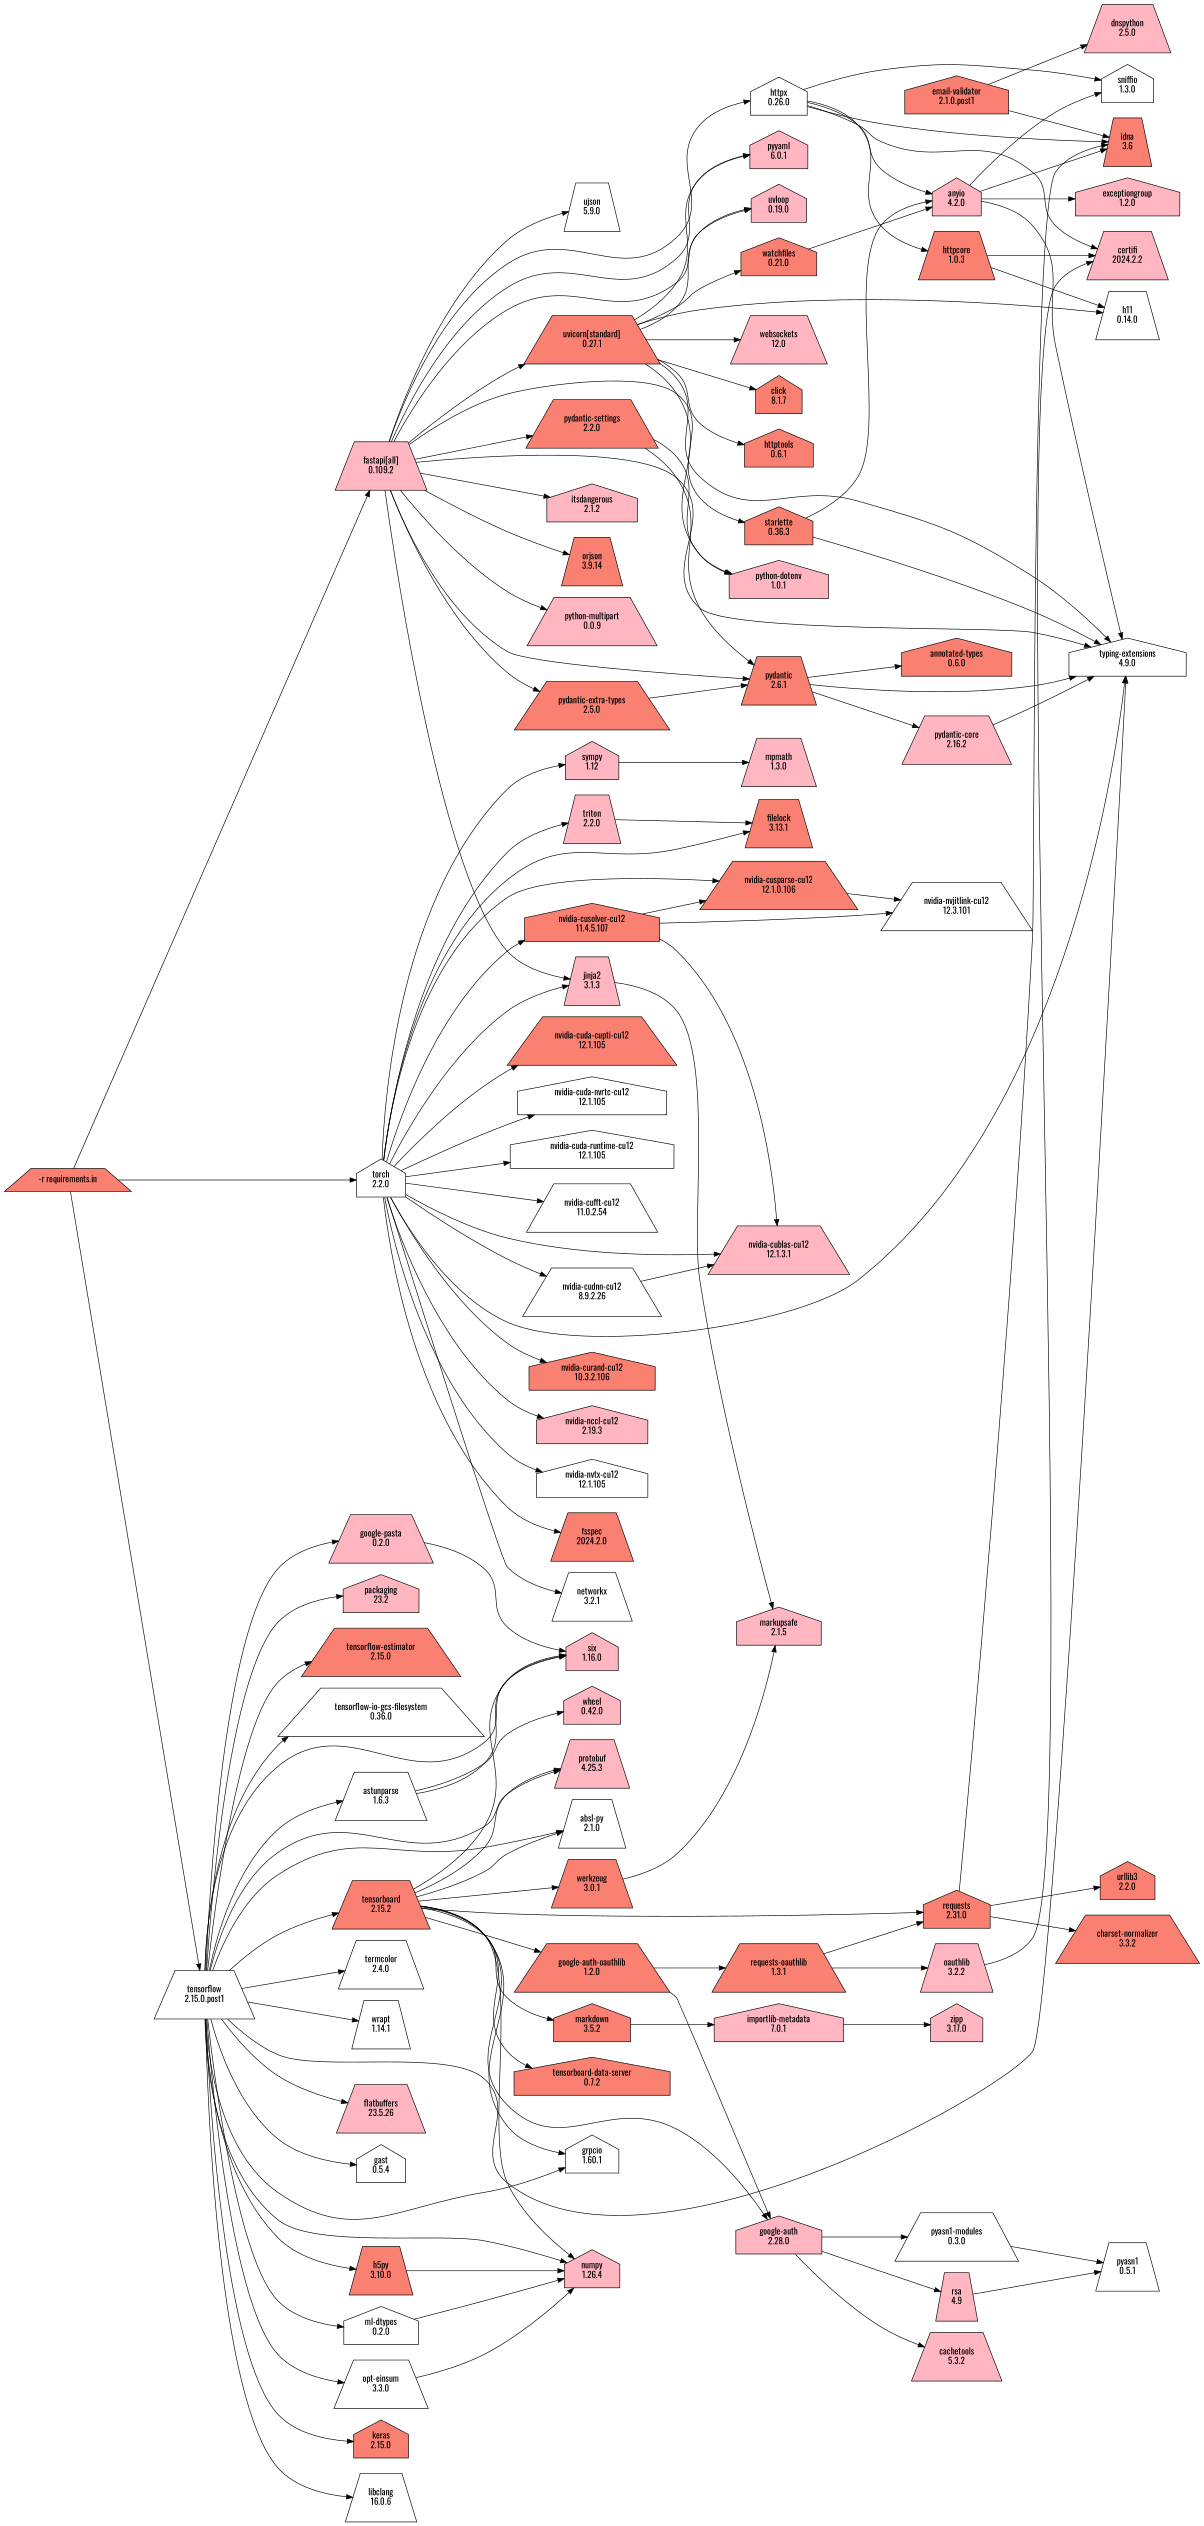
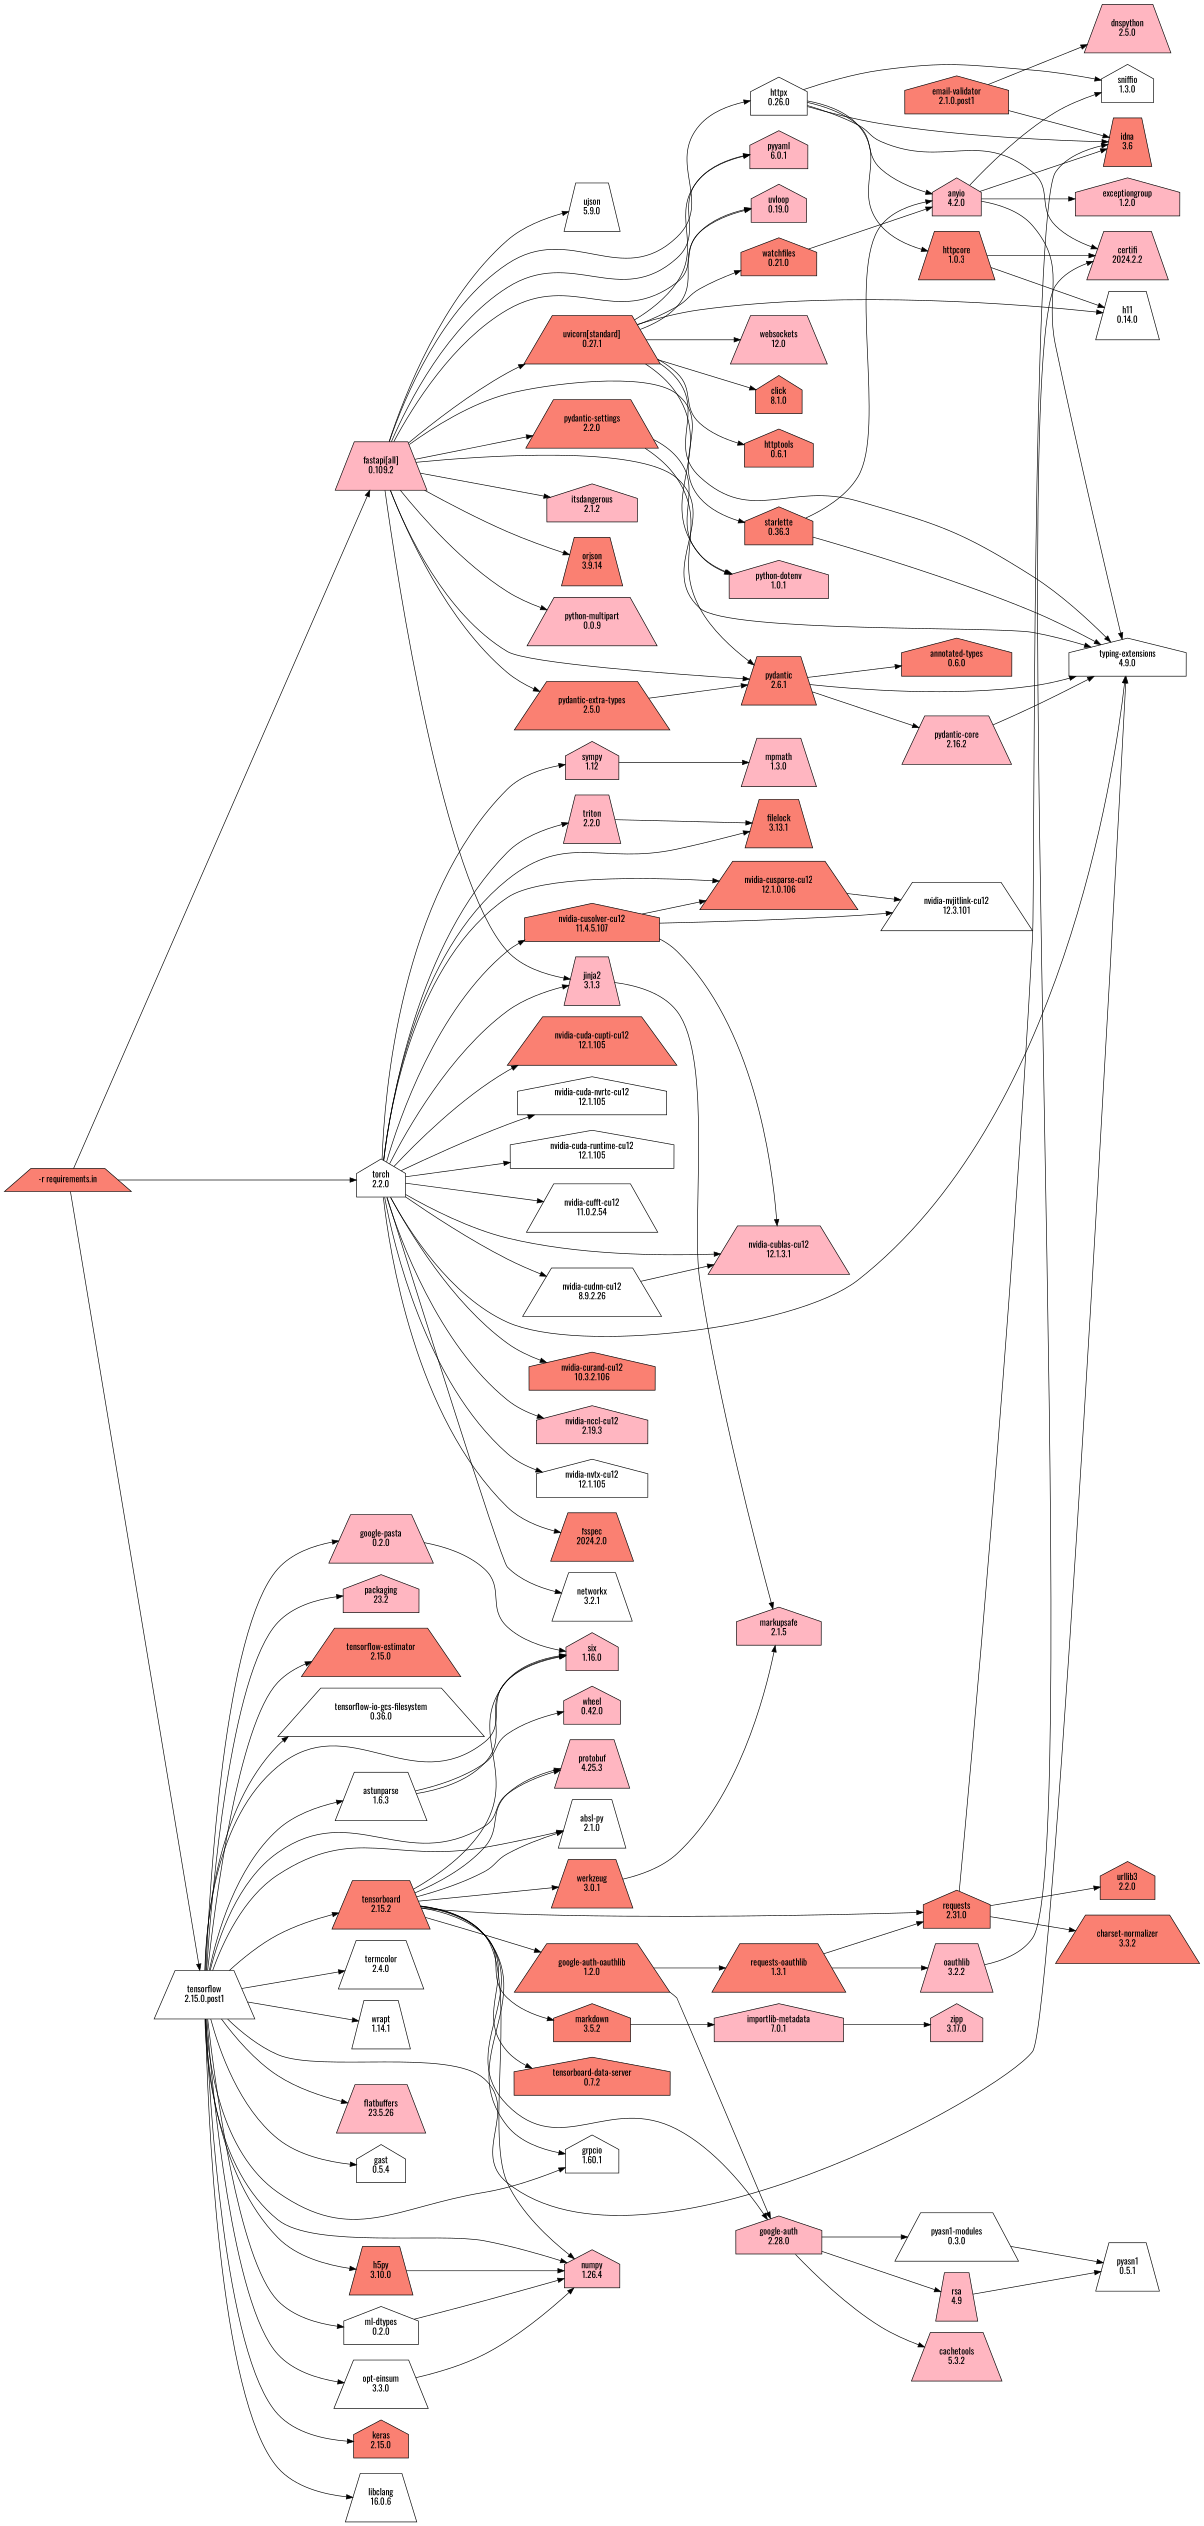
(779, 397) -> (779, 397)
